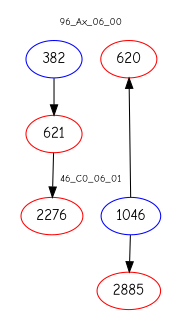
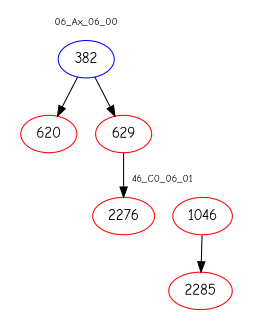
(91, 22) -> (86, 22)
(54, 134) -> (124, 134)
(130, 143) -> (70, 92)
(131, 216) -> (203, 216)
(129, 291) -> (201, 291)
